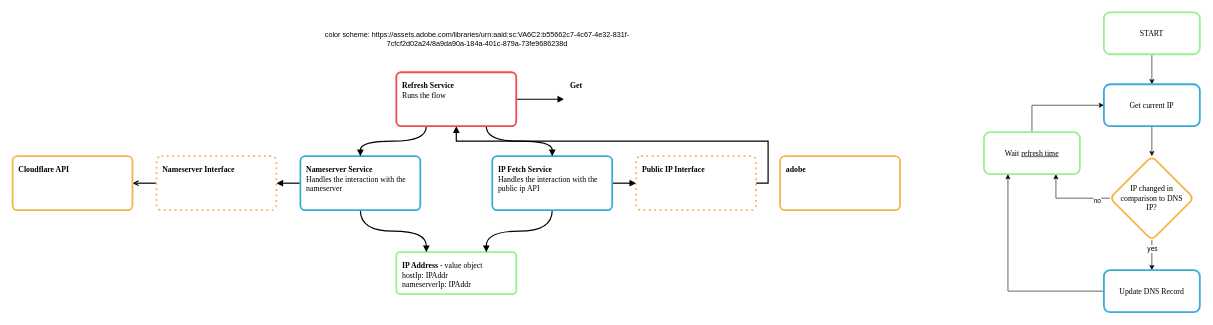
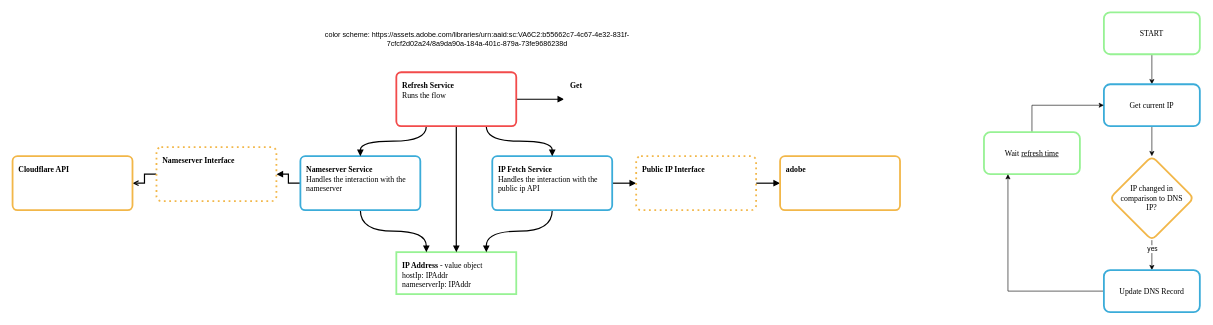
(677, 141) -> (769, 183)
(216, 183) -> (216, 174)
none -> (456, 195)
(1097, 198) -> none
(456, 273) -> (456, 273)
